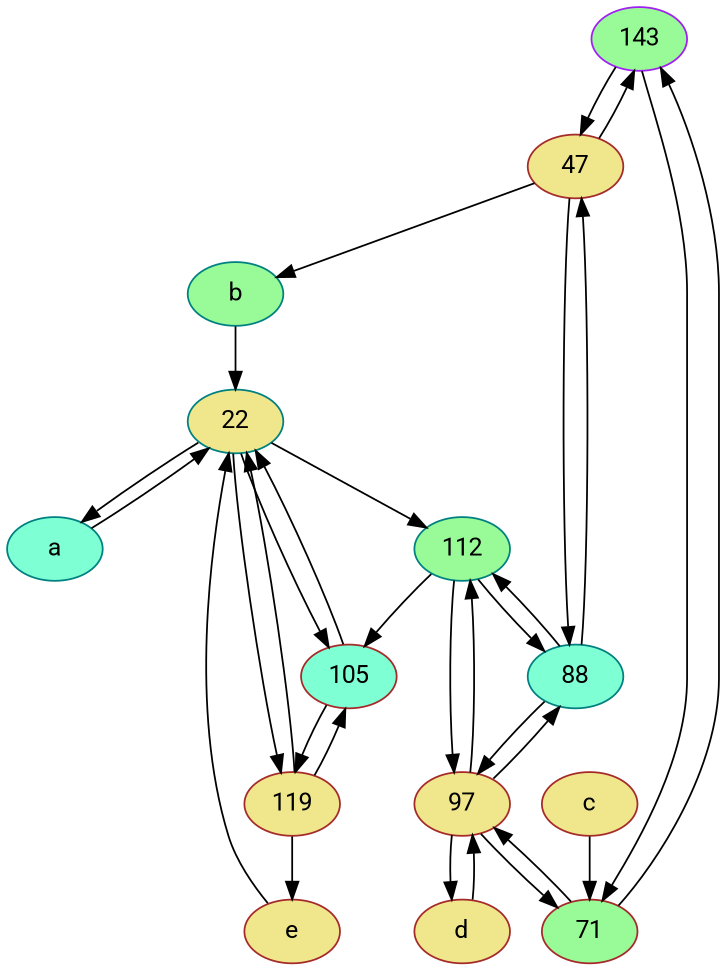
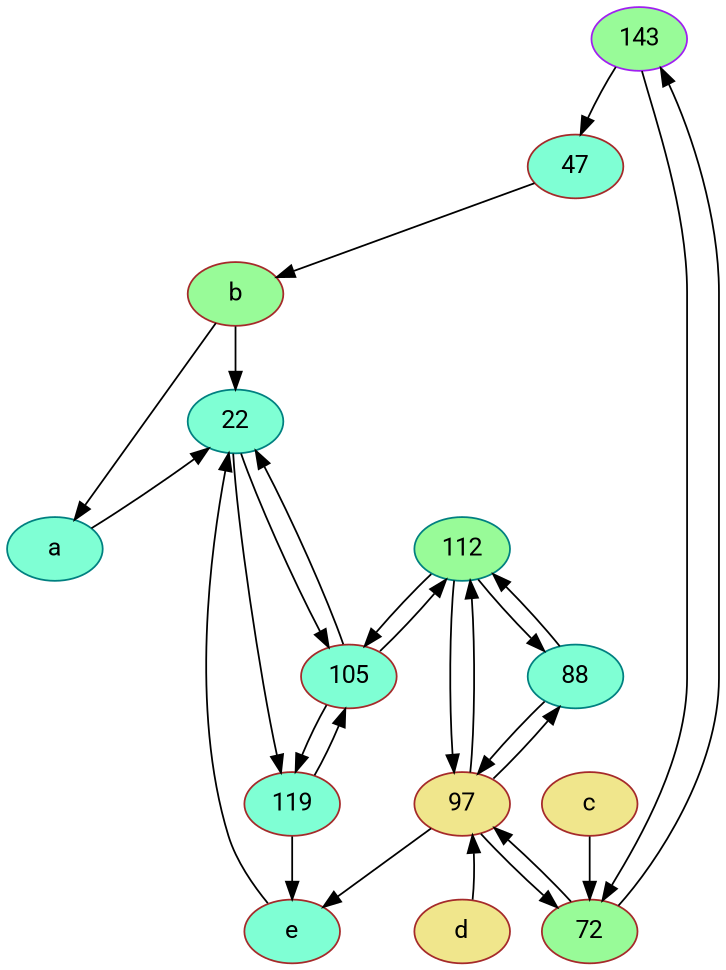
(614, 113) -> none
(576, 166) -> (576, 166)
(236, 294) -> (236, 294)
(564, 412) -> none
(236, 421) -> (236, 421)
(587, 431) -> none
(147, 476) -> (151, 414)
(341, 481) -> (408, 623)
(277, 621) -> none
(292, 804) -> (292, 804)
(450, 859) -> (384, 862)
(292, 931) -> (292, 931)
(590, 931) -> (590, 931)
